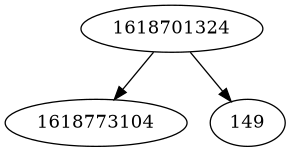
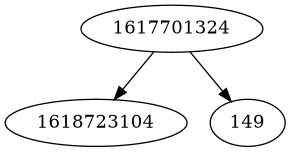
(172, 29) -> (172, 29)
(96, 123) -> (96, 123)
